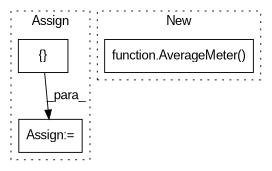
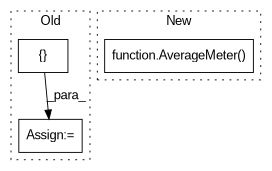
(50, 22) -> (50, 22)
